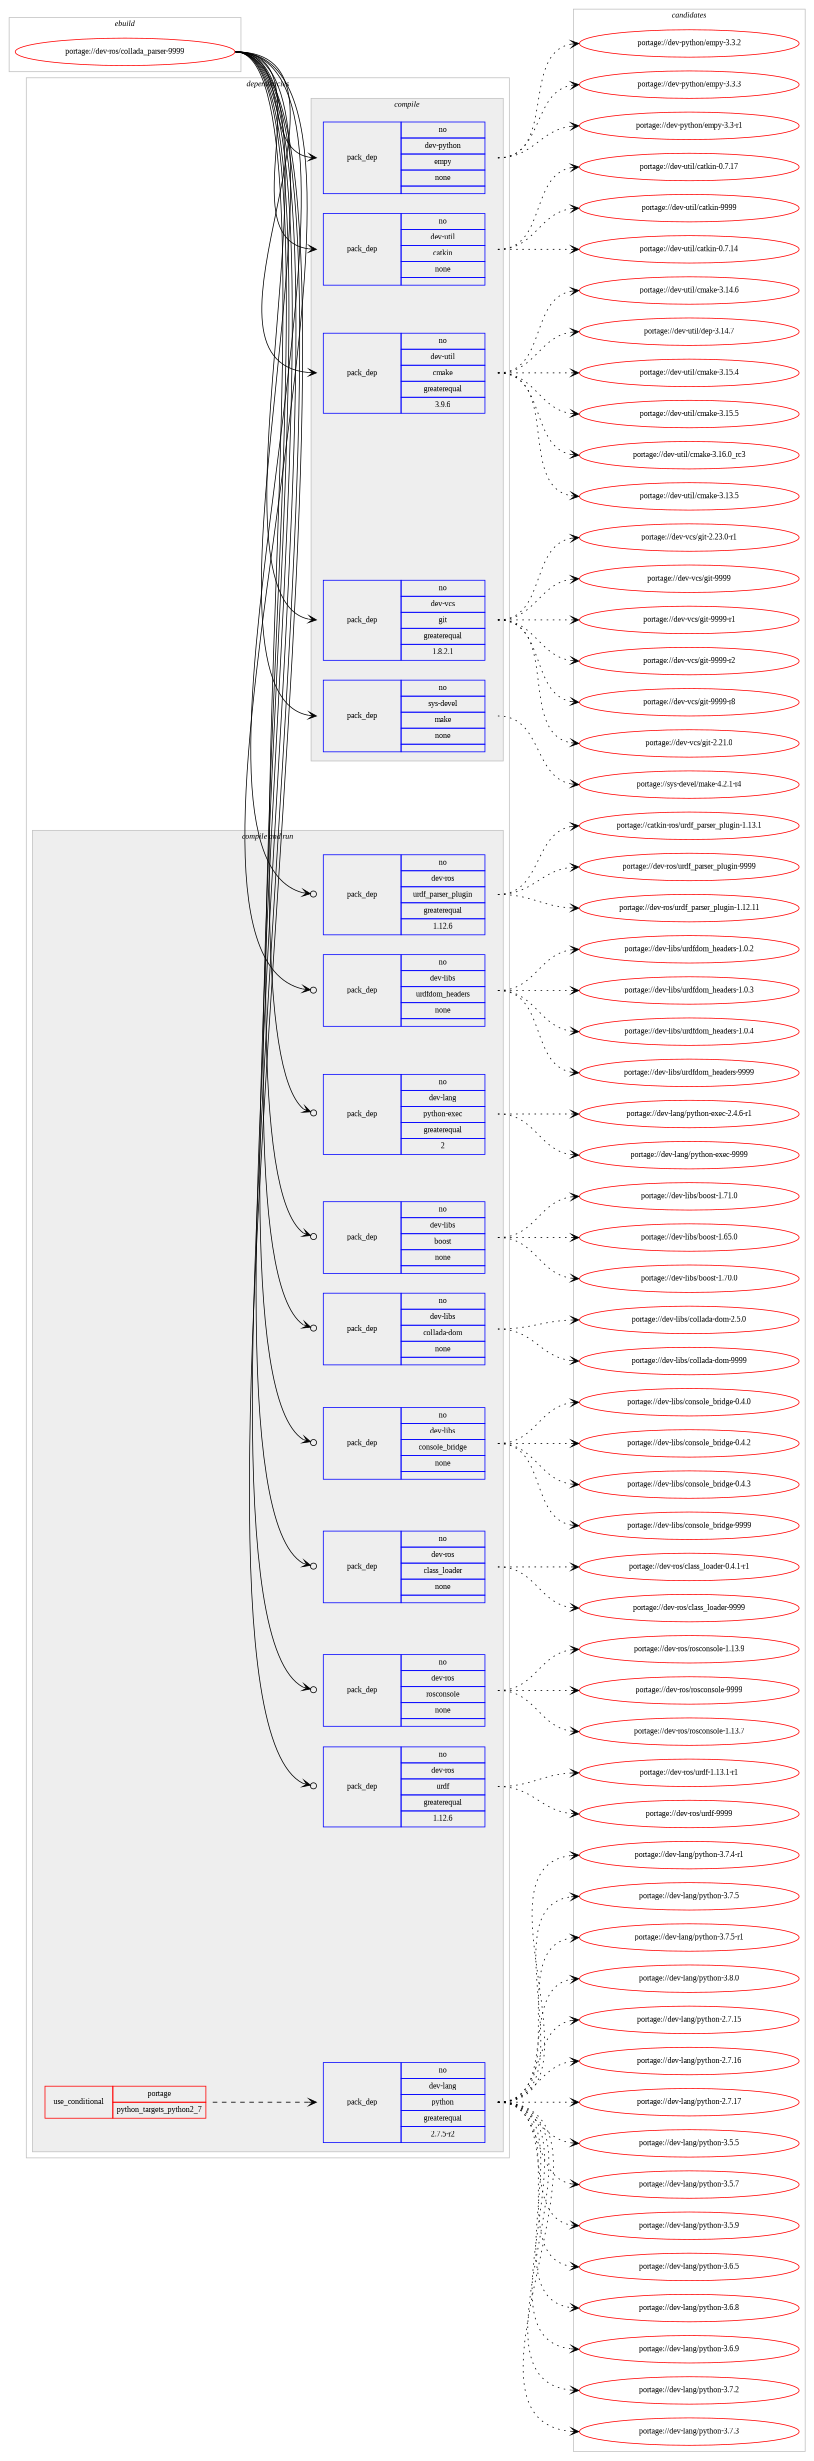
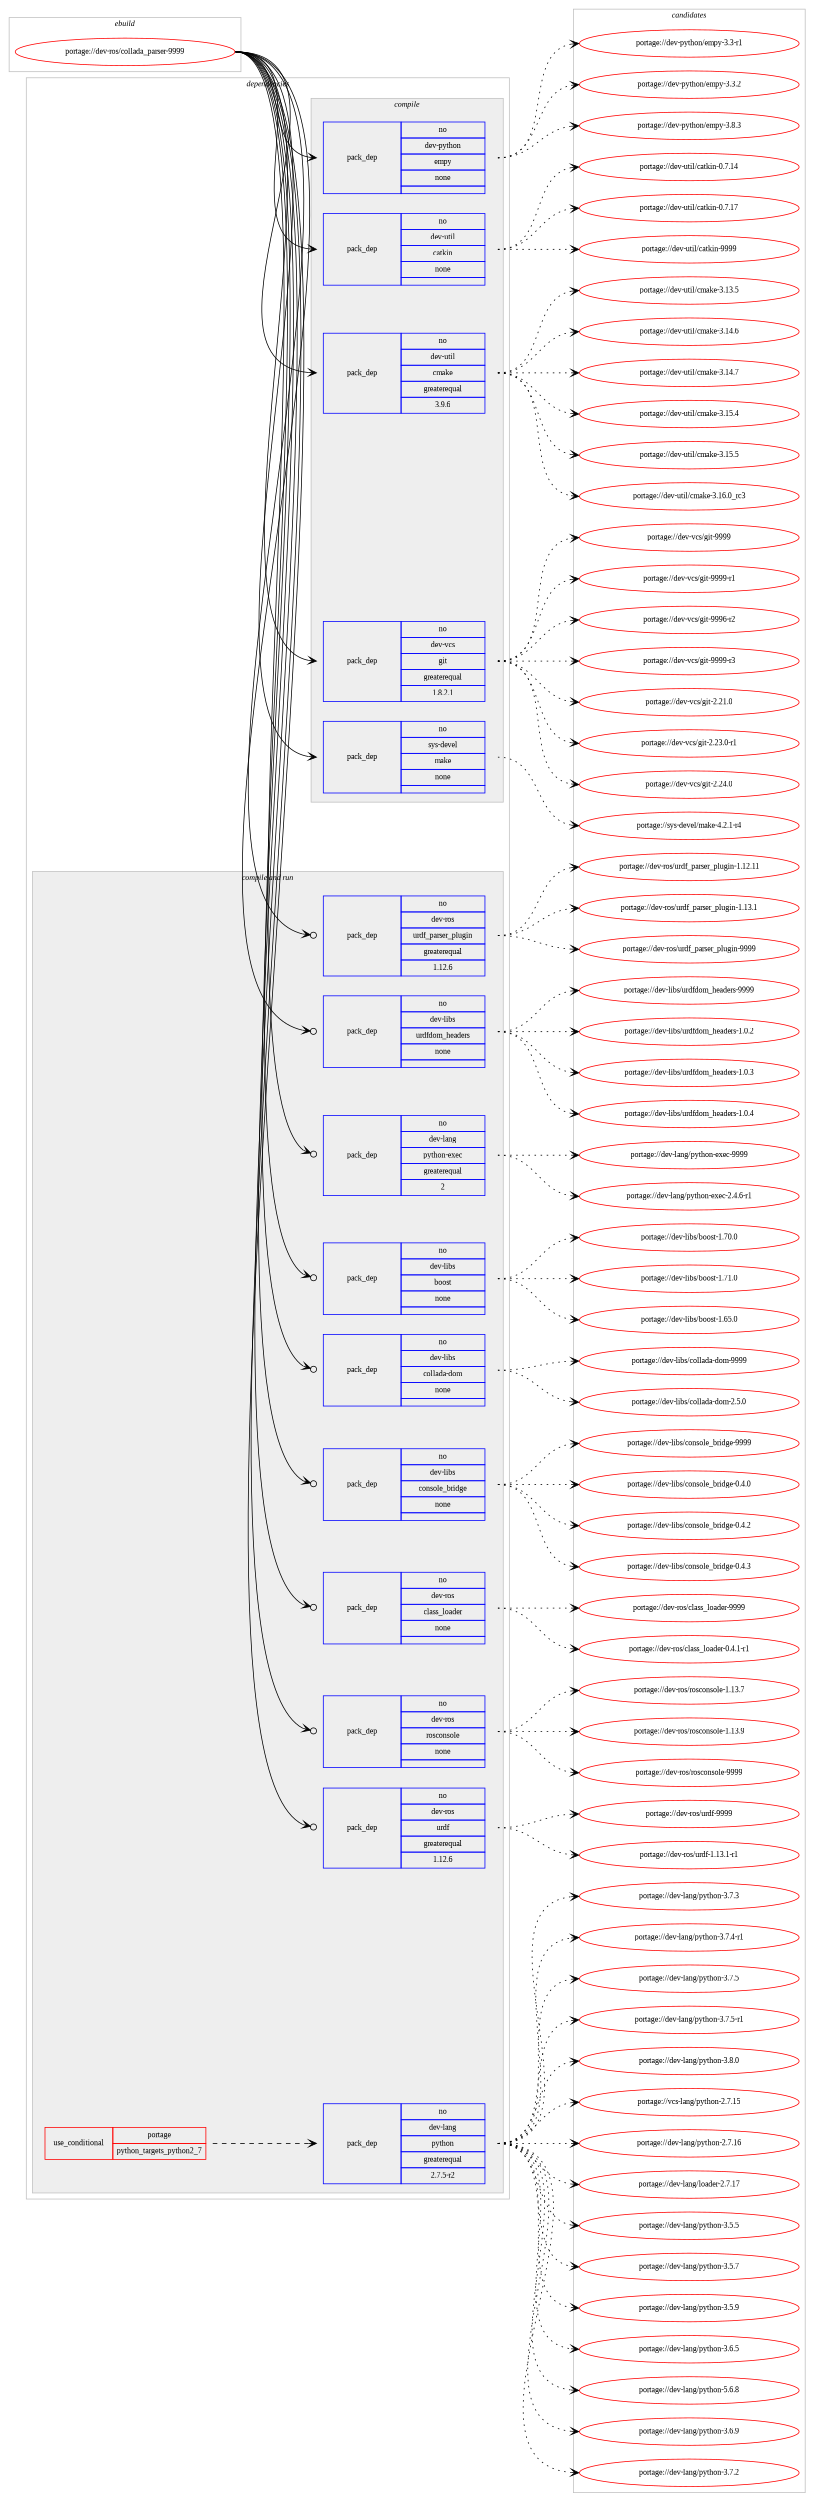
(689, 85) -> (689, 126)
(689, 332) -> (689, 373)
(689, 661) -> (689, 620)
(689, 702) -> (689, 661)
none -> (689, 785)
(689, 826) -> (689, 908)
(689, 2020) -> (689, 2102)
(689, 2102) -> (689, 2185)
(689, 2308) -> (689, 2390)
